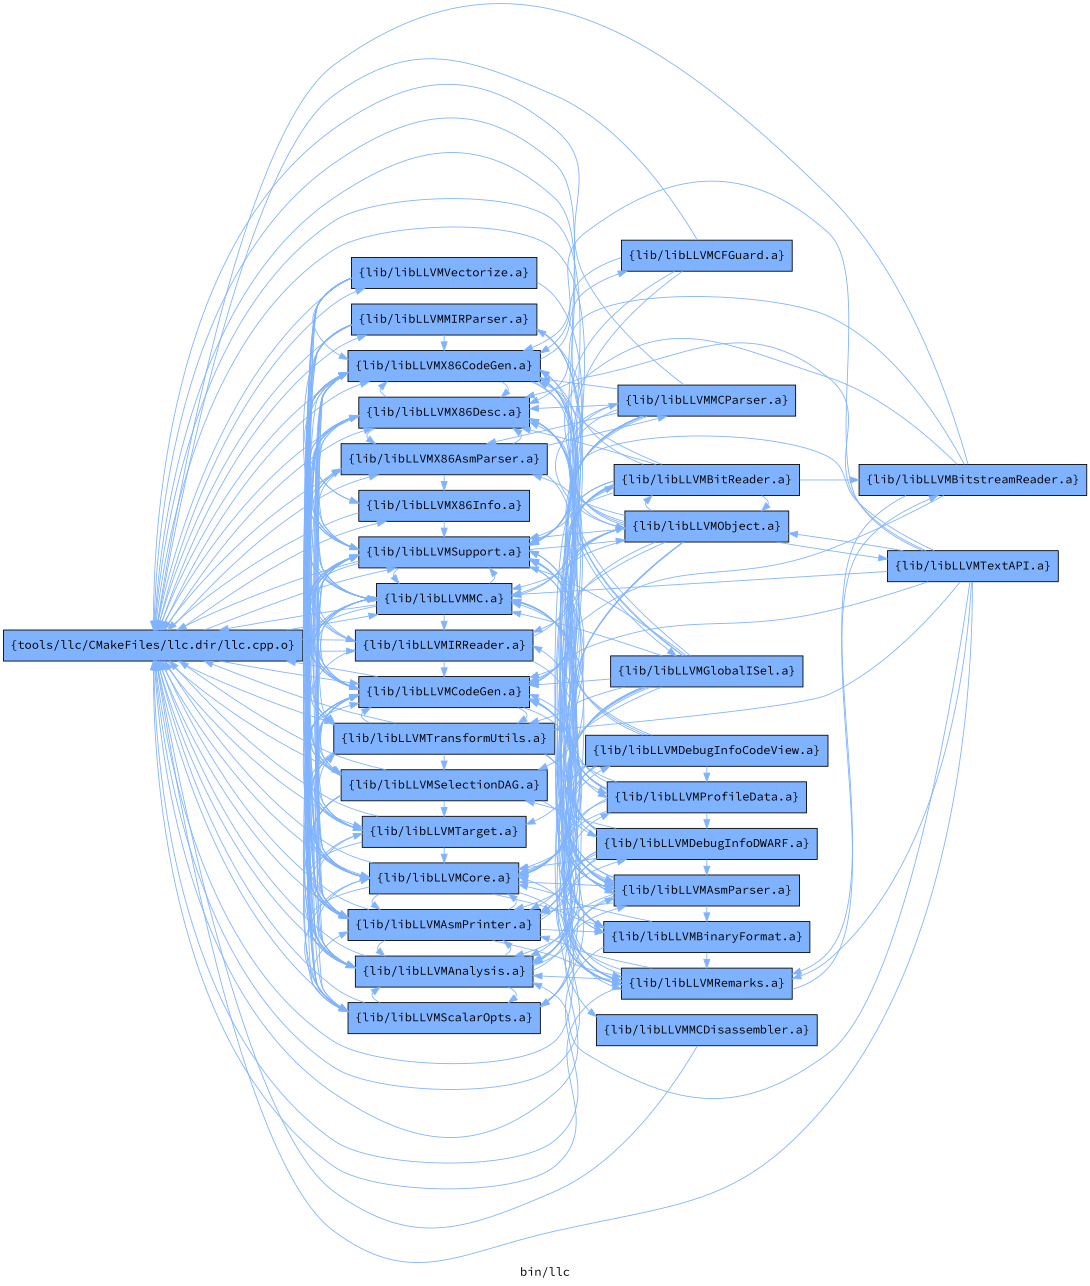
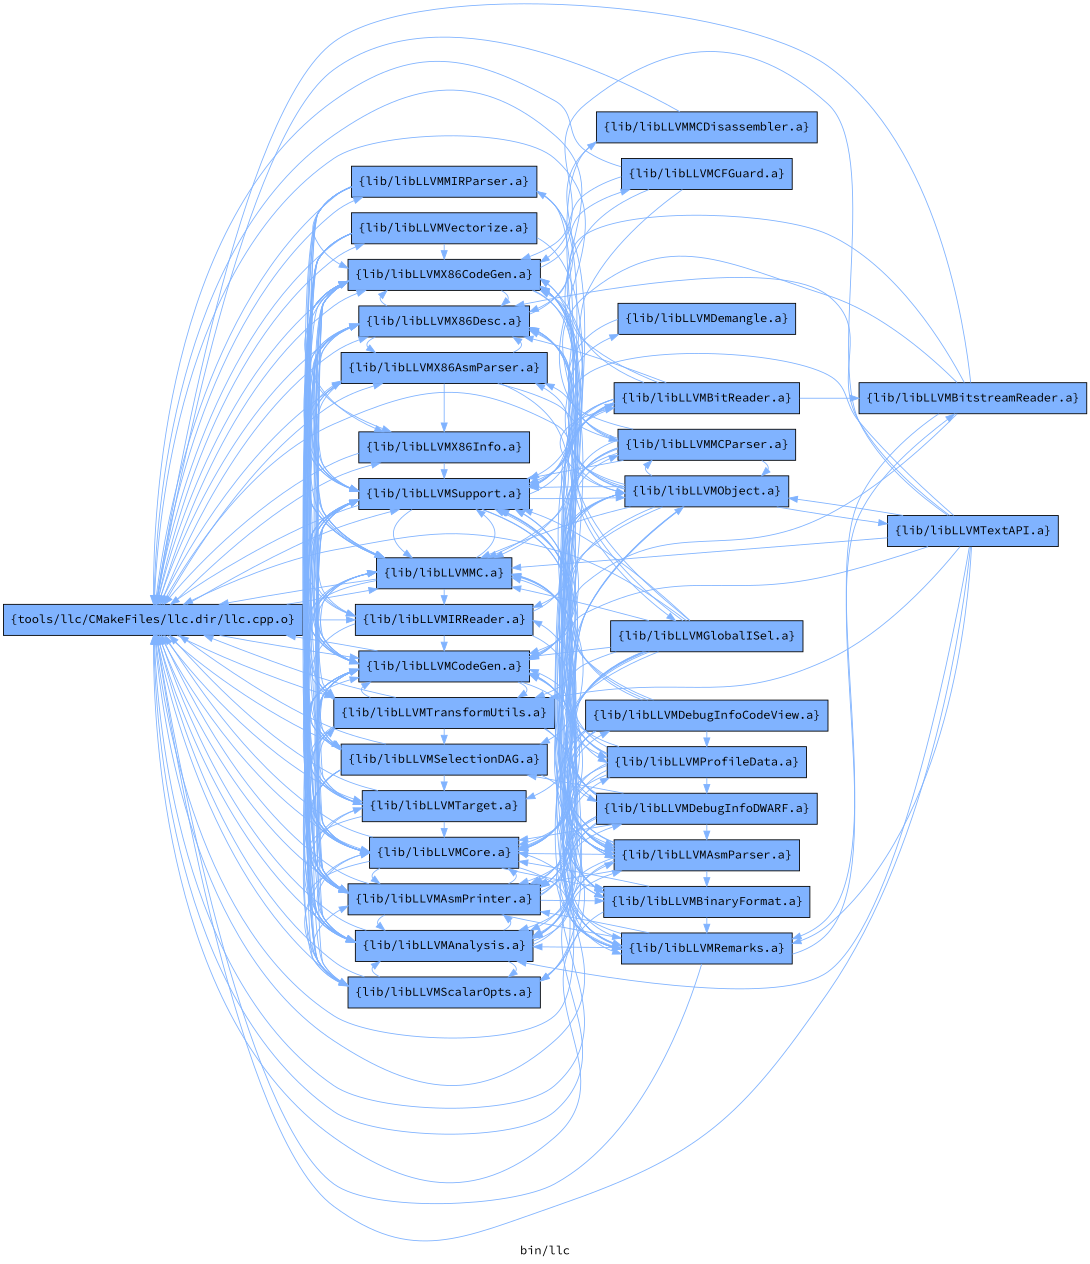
none -> (570, 314)
none -> (707, 319)
(333, 640) -> none
none -> (569, 674)
(573, 698) -> (572, 677)
